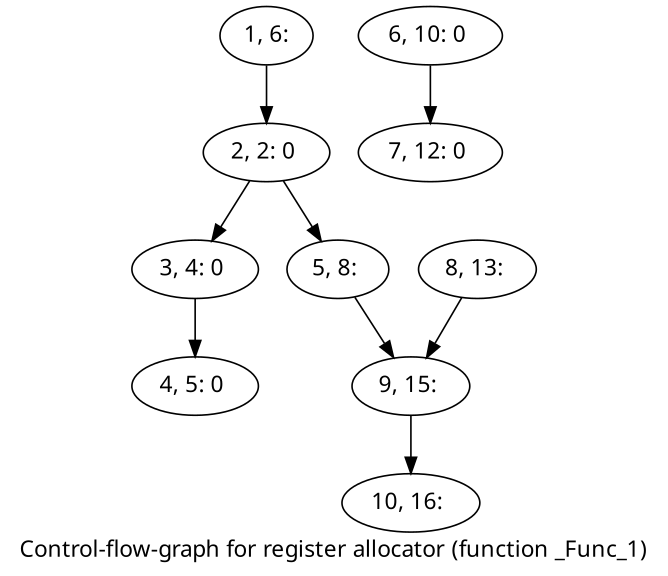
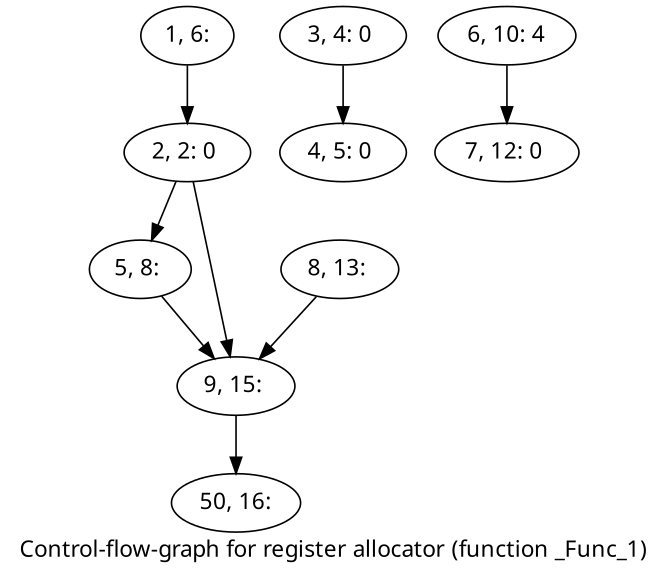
(430, 36) -> (507, 36)
(235, 204) -> (210, 261)
(411, 503) -> (236, 503)
